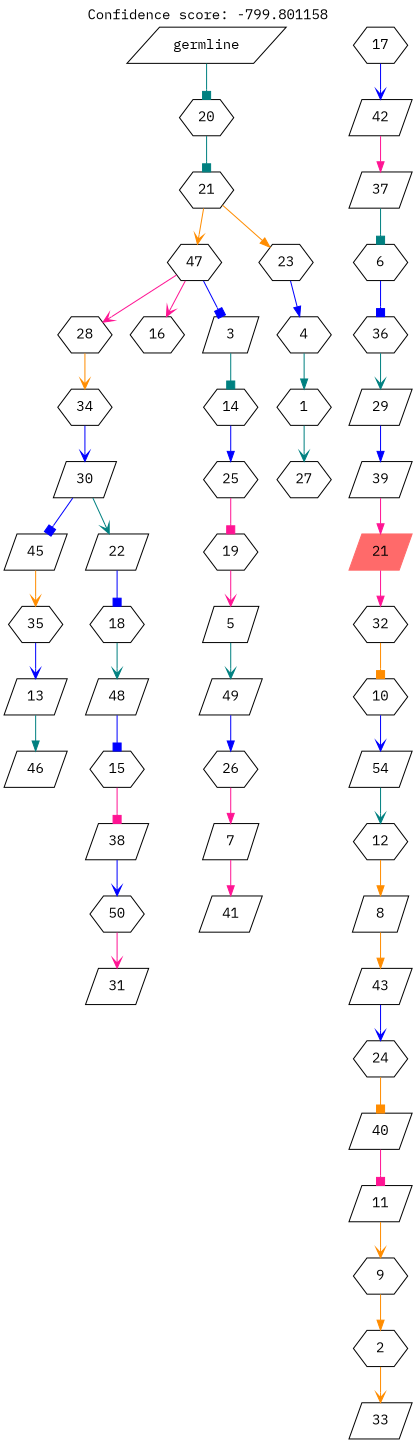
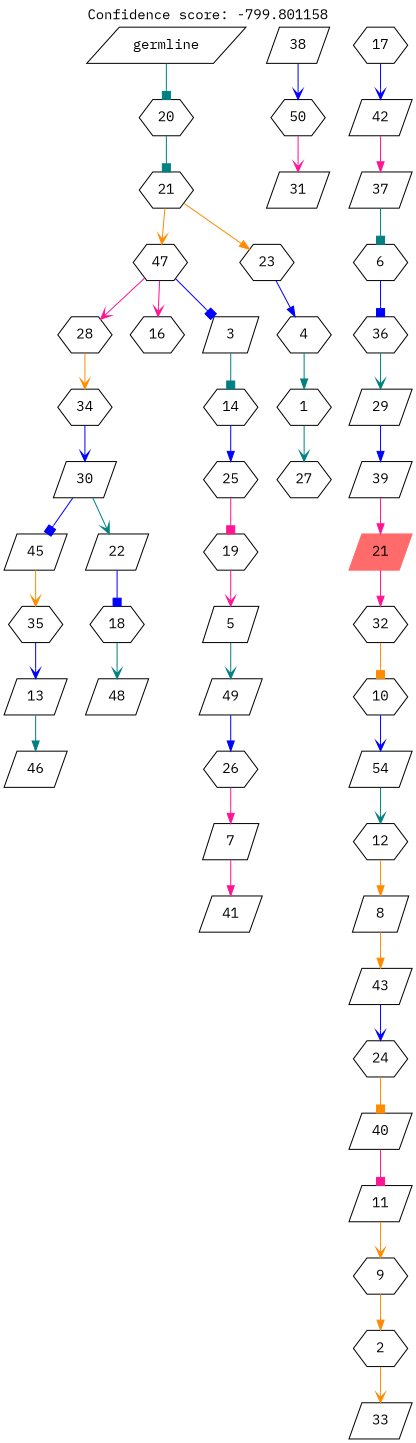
(117, 769) -> none
